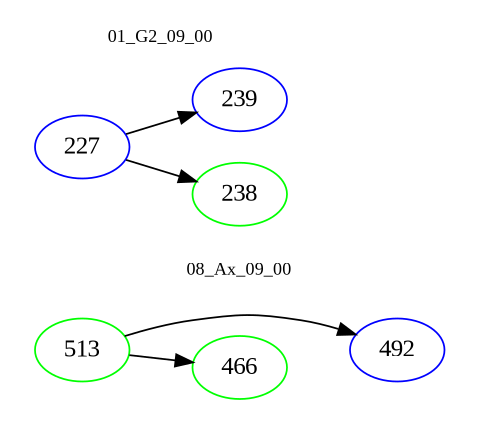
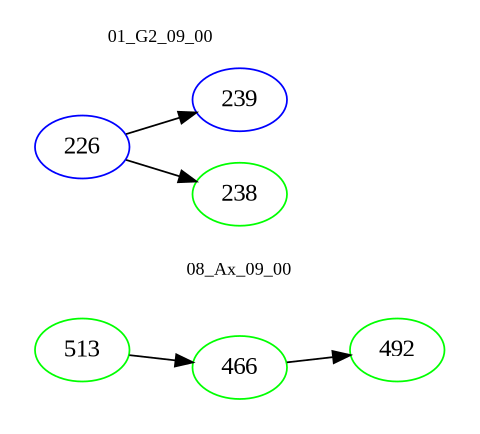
(82, 147) -> (82, 147)
(231, 316) -> (310, 360)
(397, 350) -> (397, 350)
